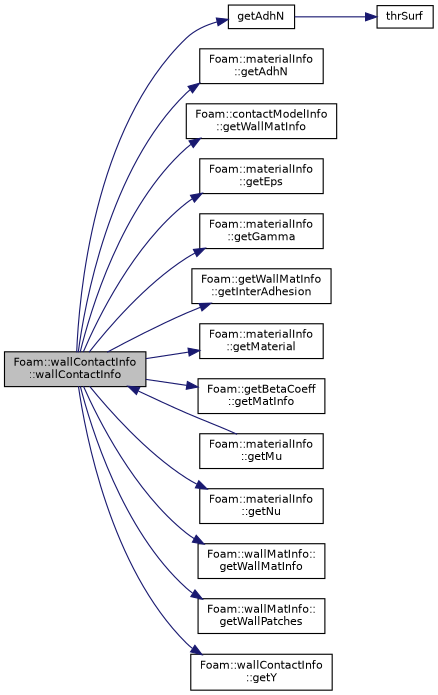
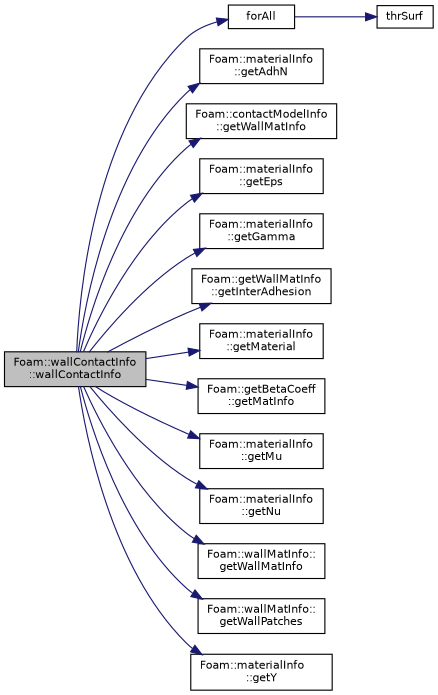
(261, 17) -> (261, 17)
(187, 413) -> (141, 412)
(261, 672) -> (261, 672)
